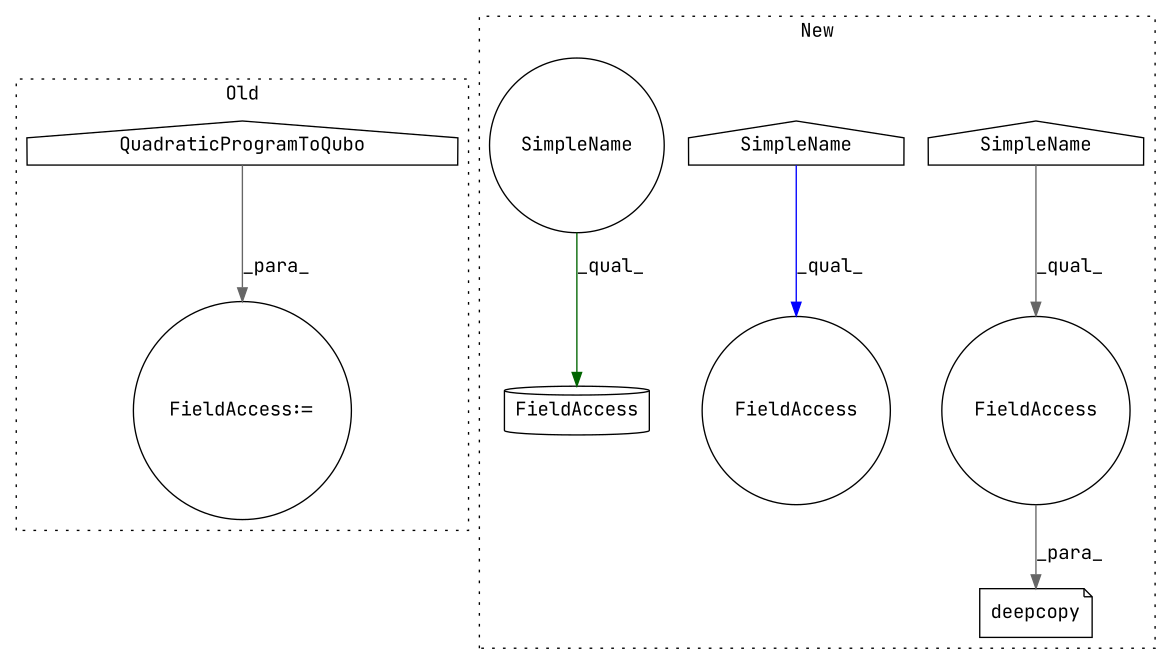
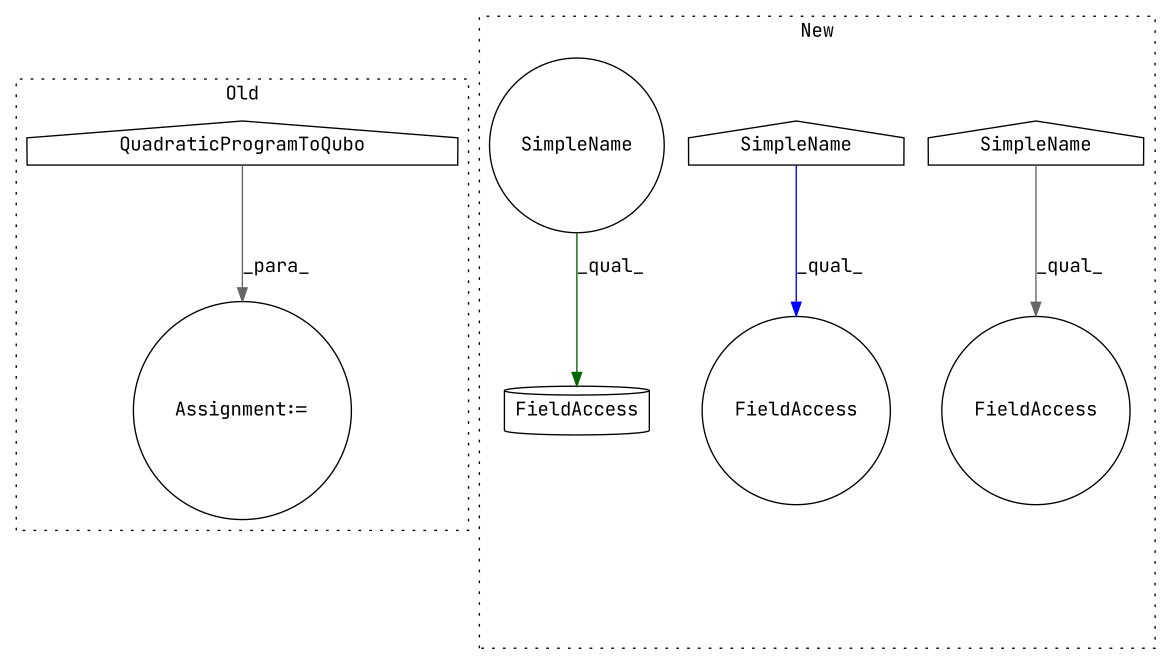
(242, 411) -> (242, 411)
(1036, 613) -> none
